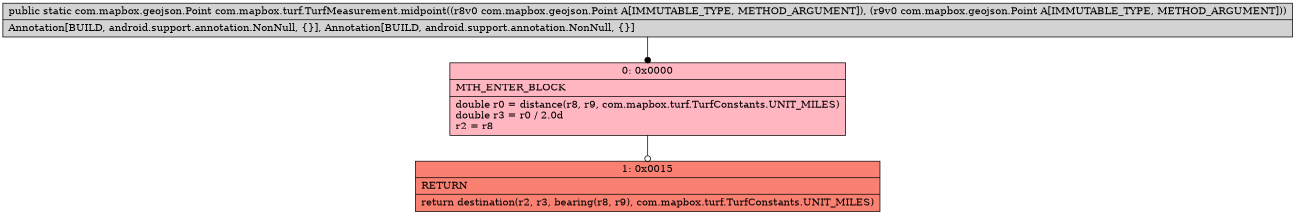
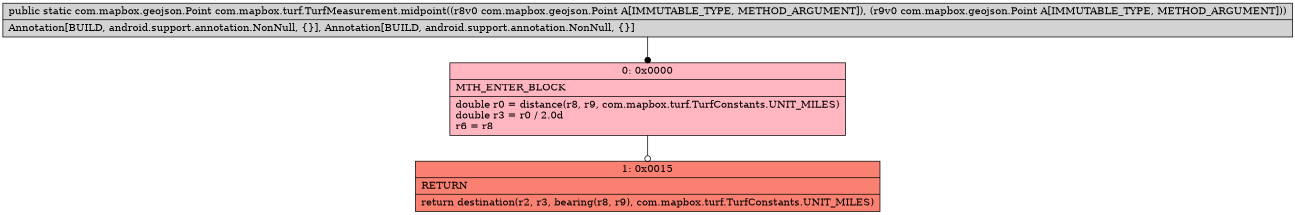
(475, 126) -> (475, 126)
